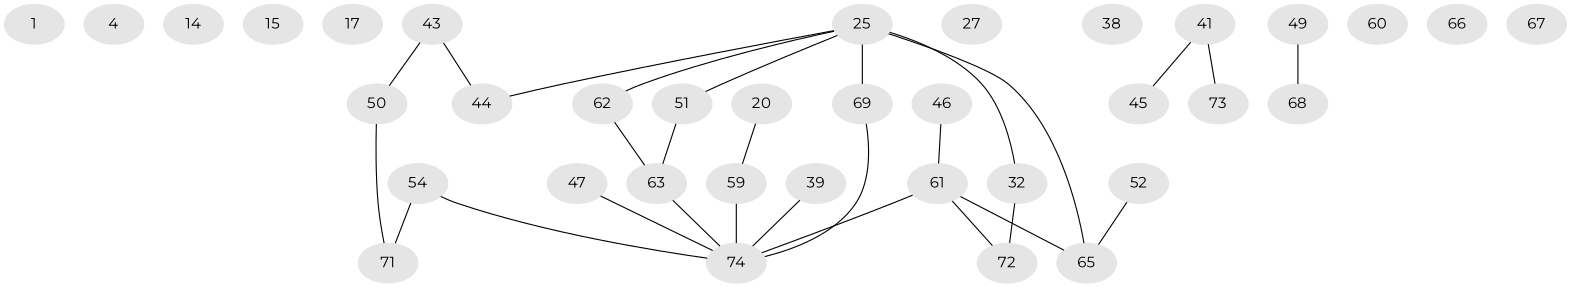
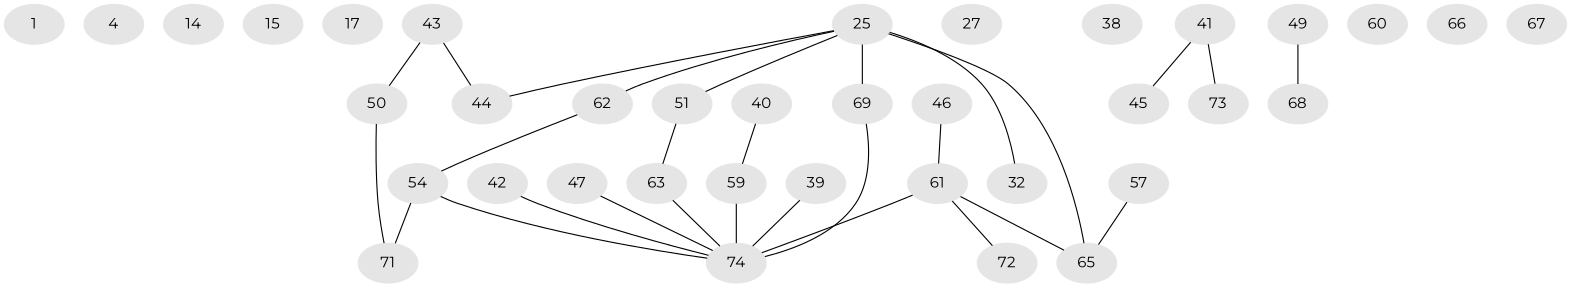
(762, 104) -> (762, 104)
(630, 144) -> (509, 142)
none -> (497, 184)
(1139, 184) -> (1139, 184)
(1013, 216) -> none
